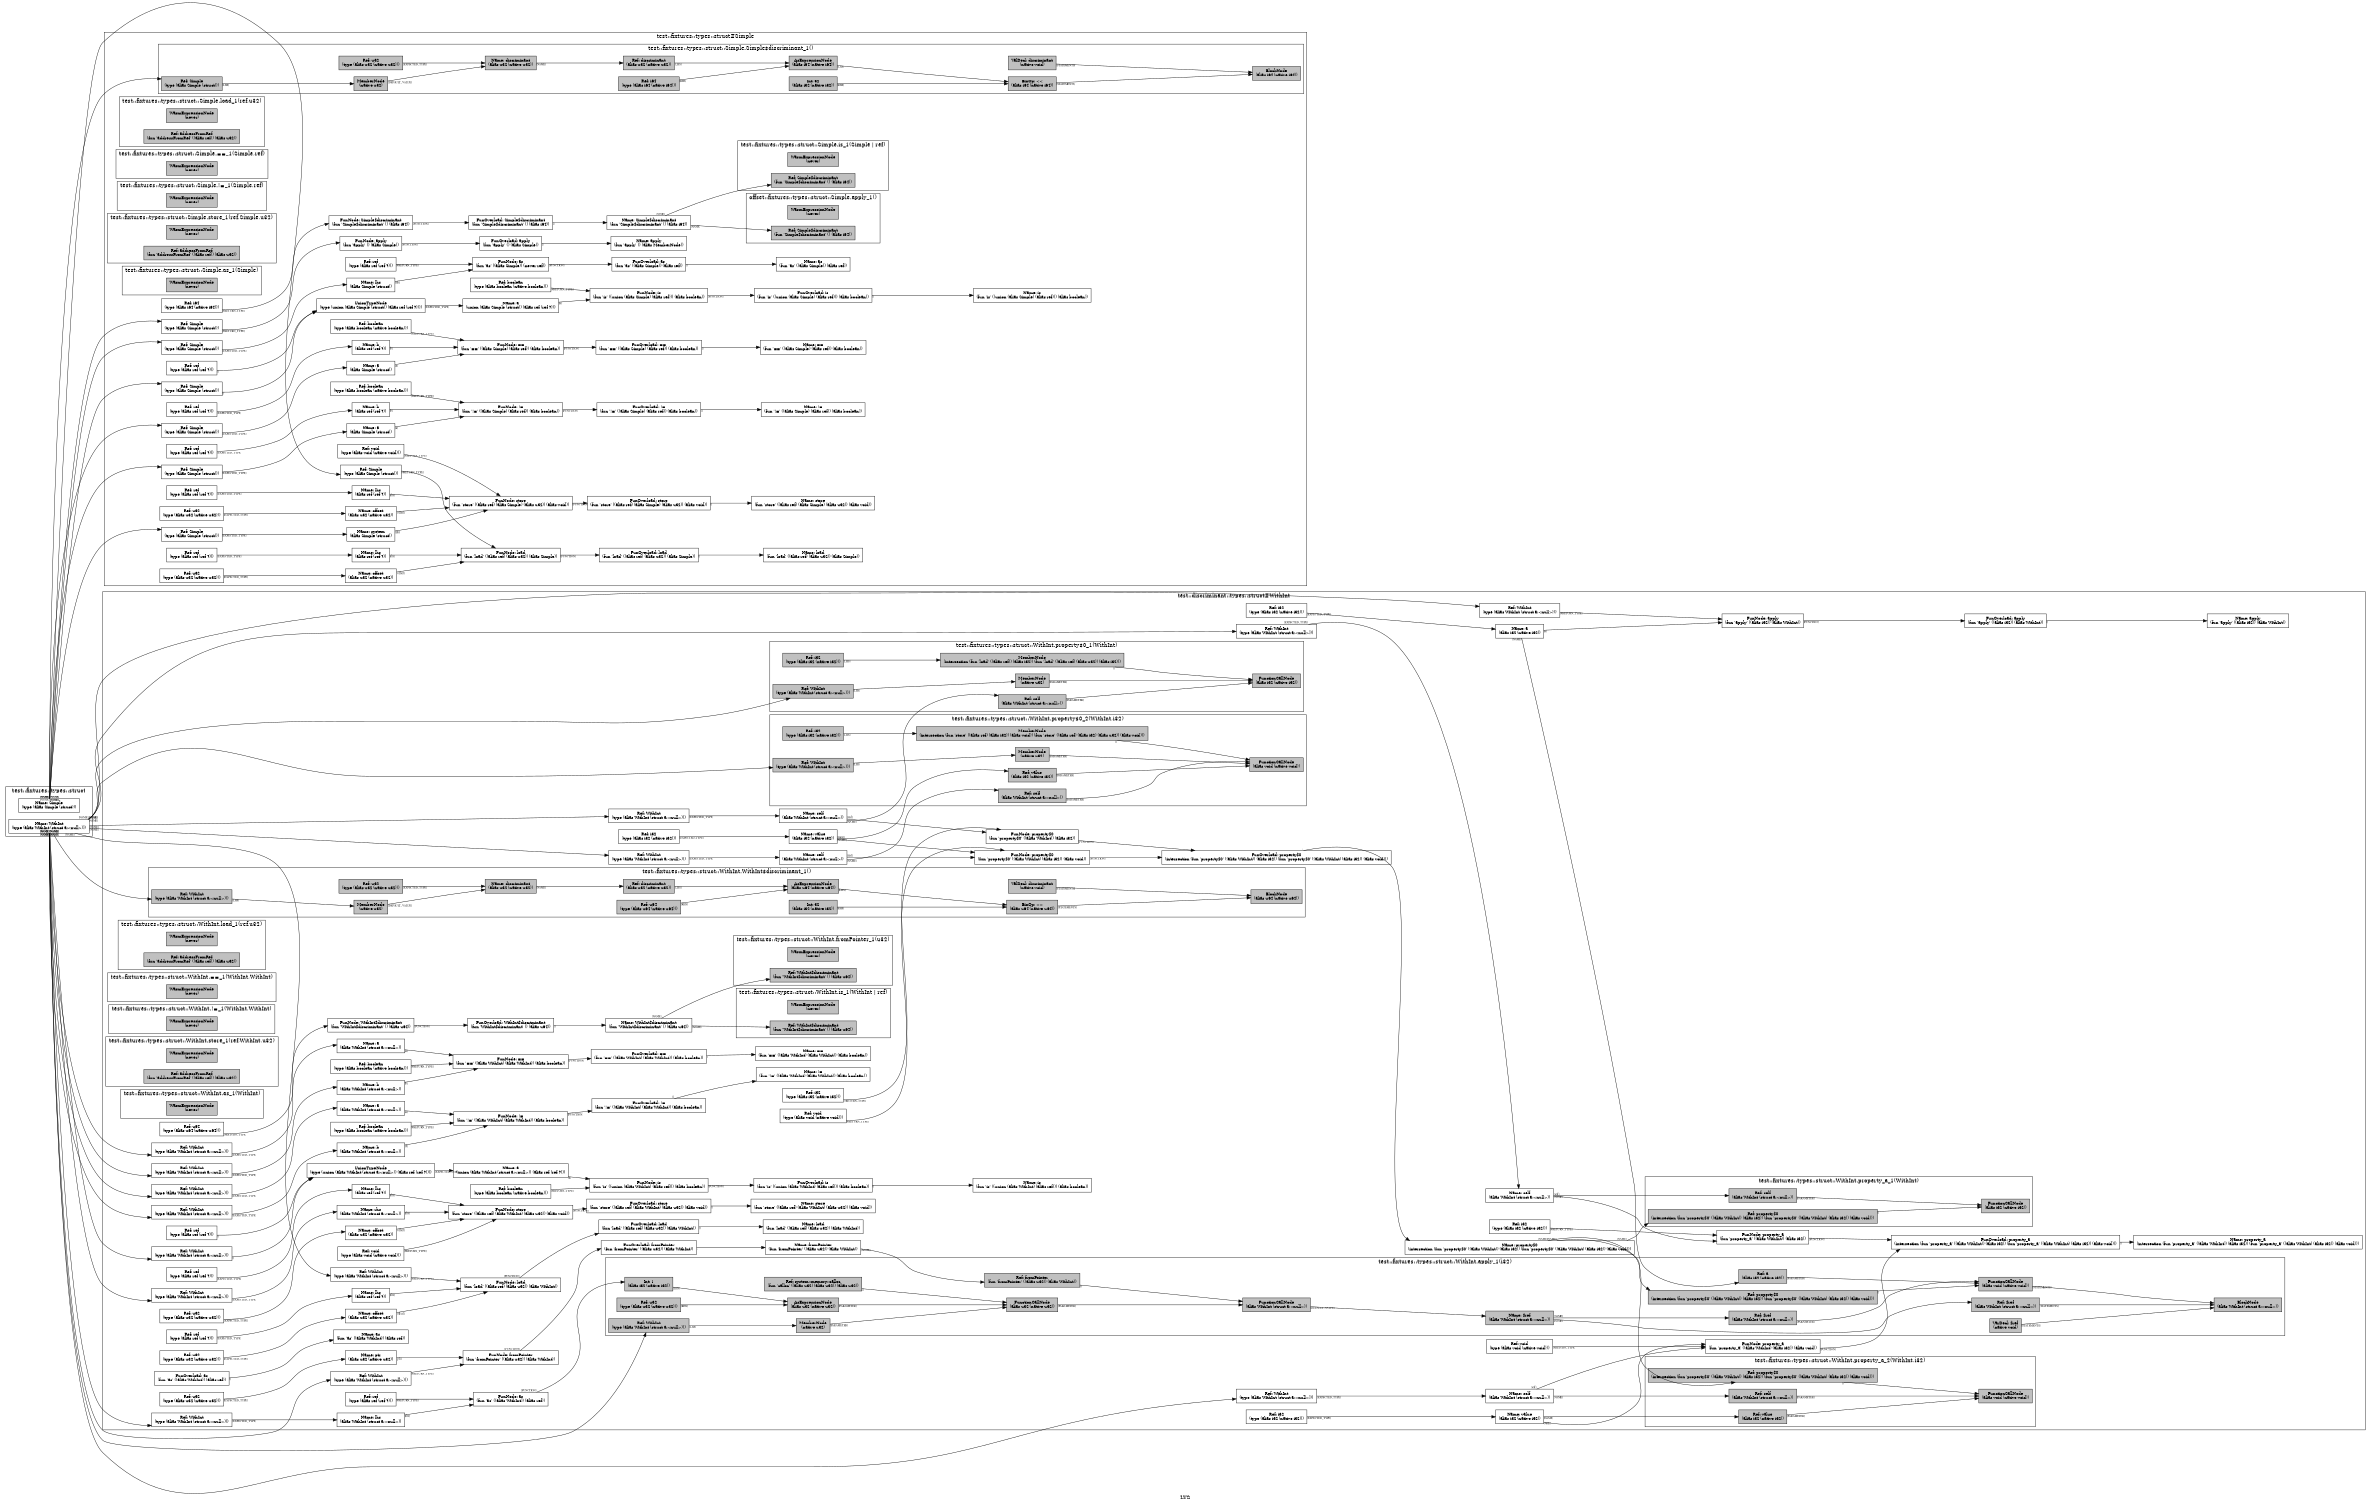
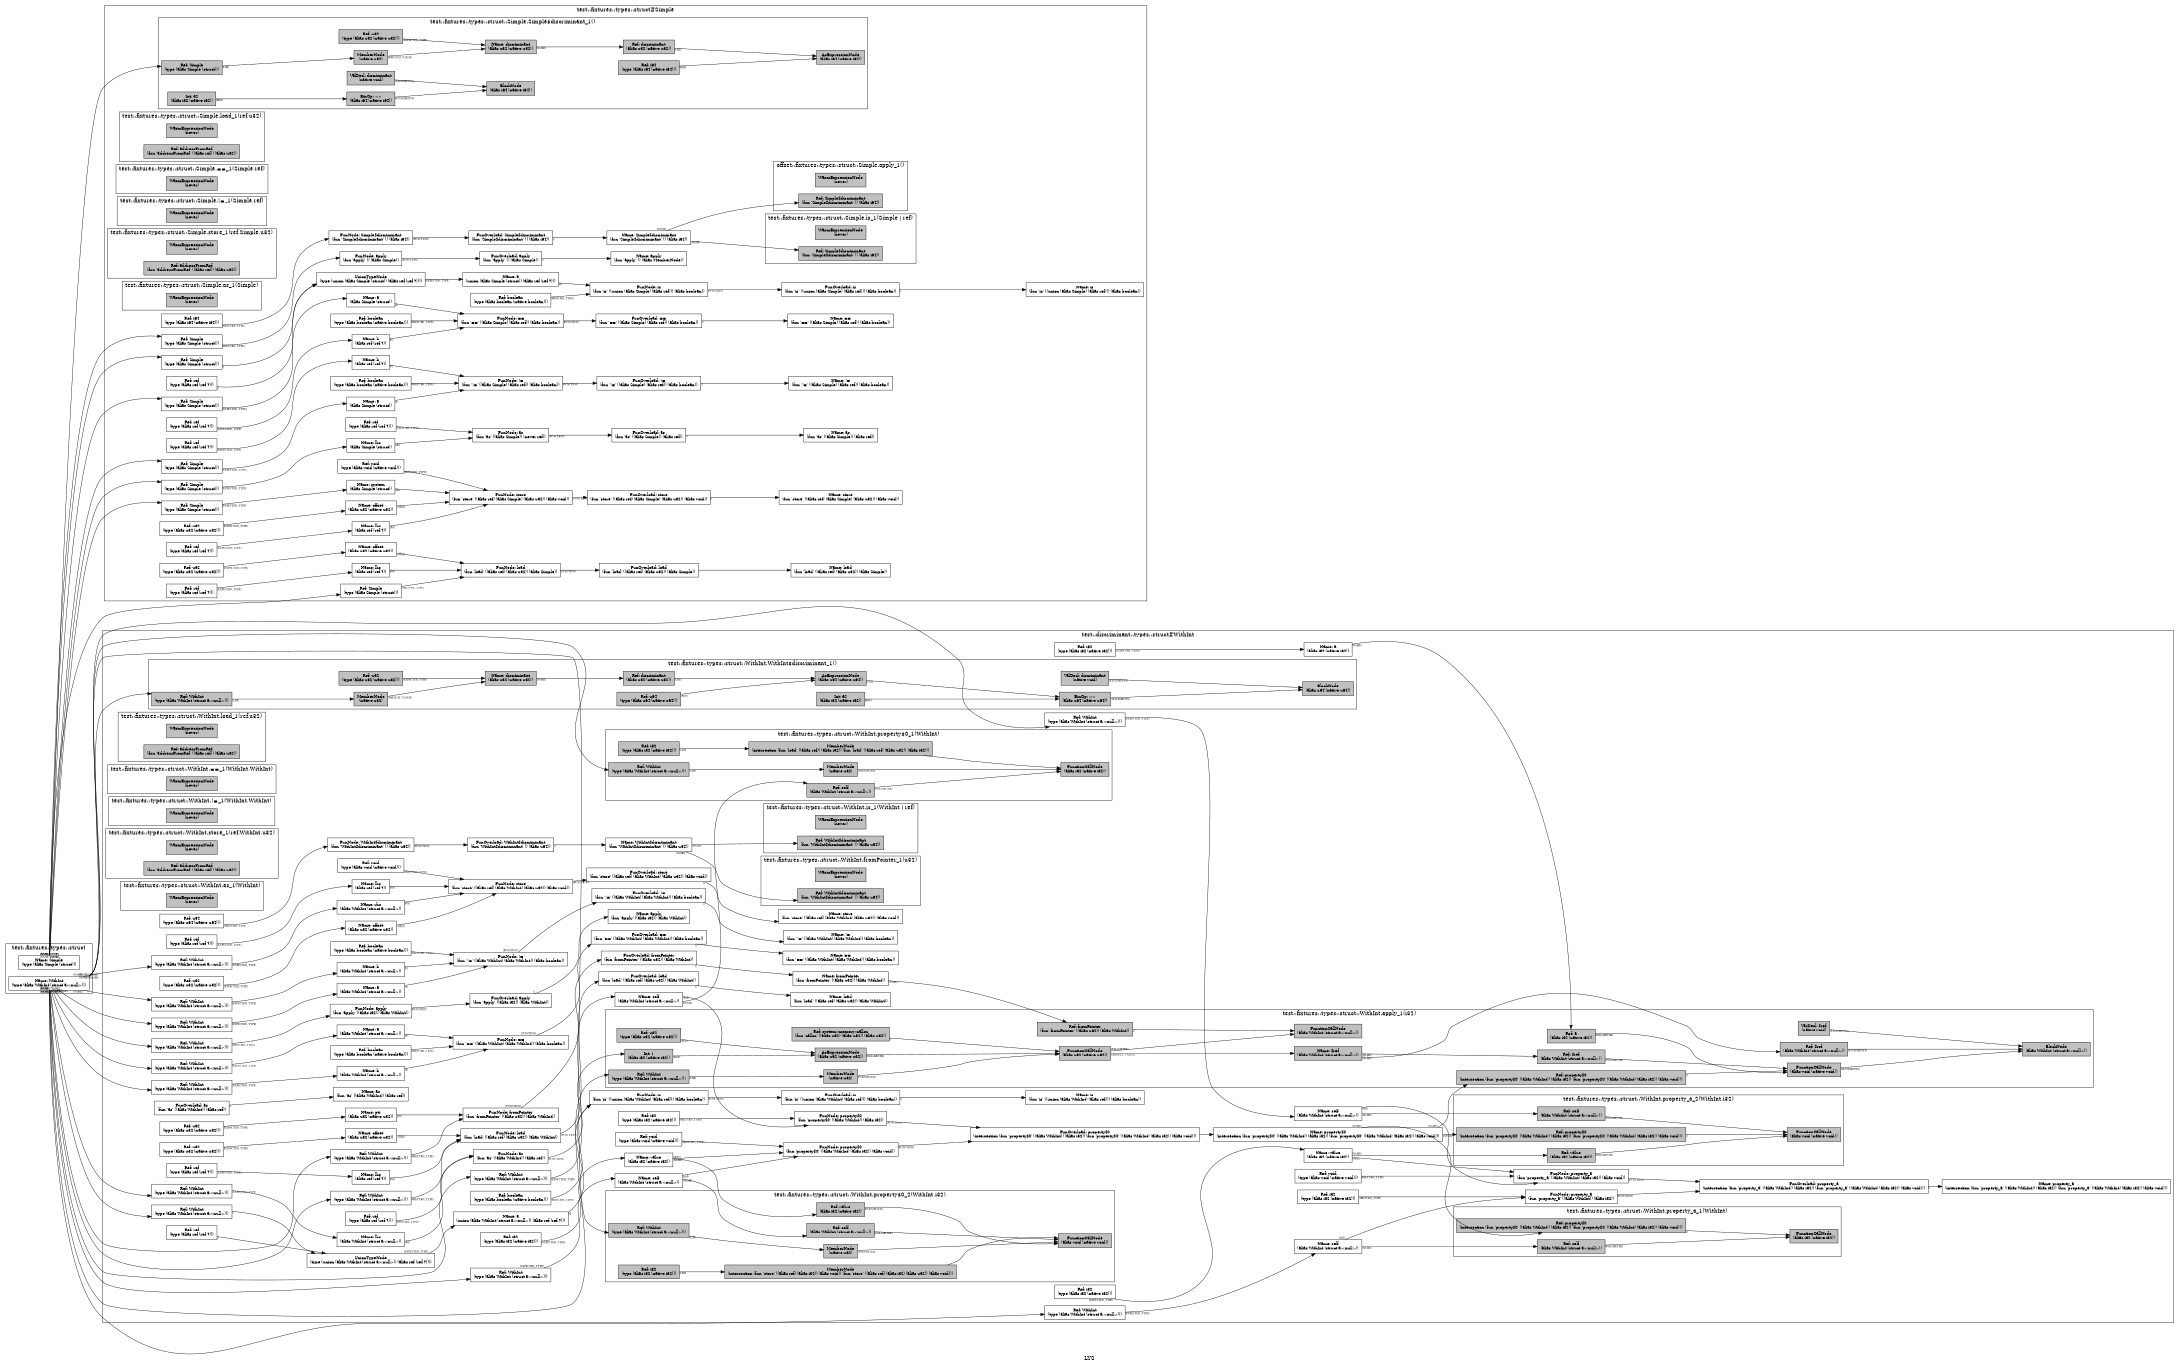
(921, 74) -> none
(1631, 626) -> none
(1396, 1311) -> (1200, 1053)
